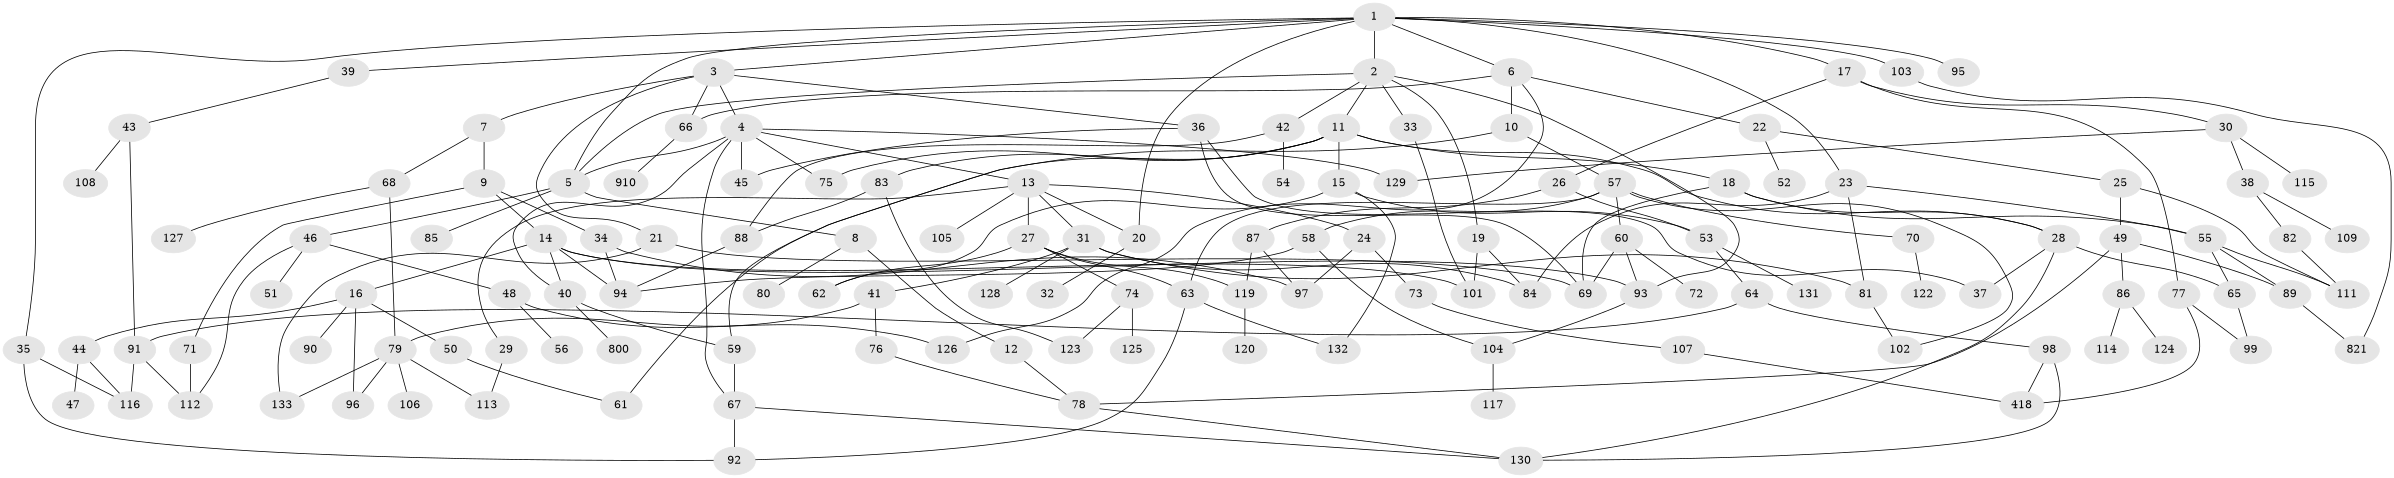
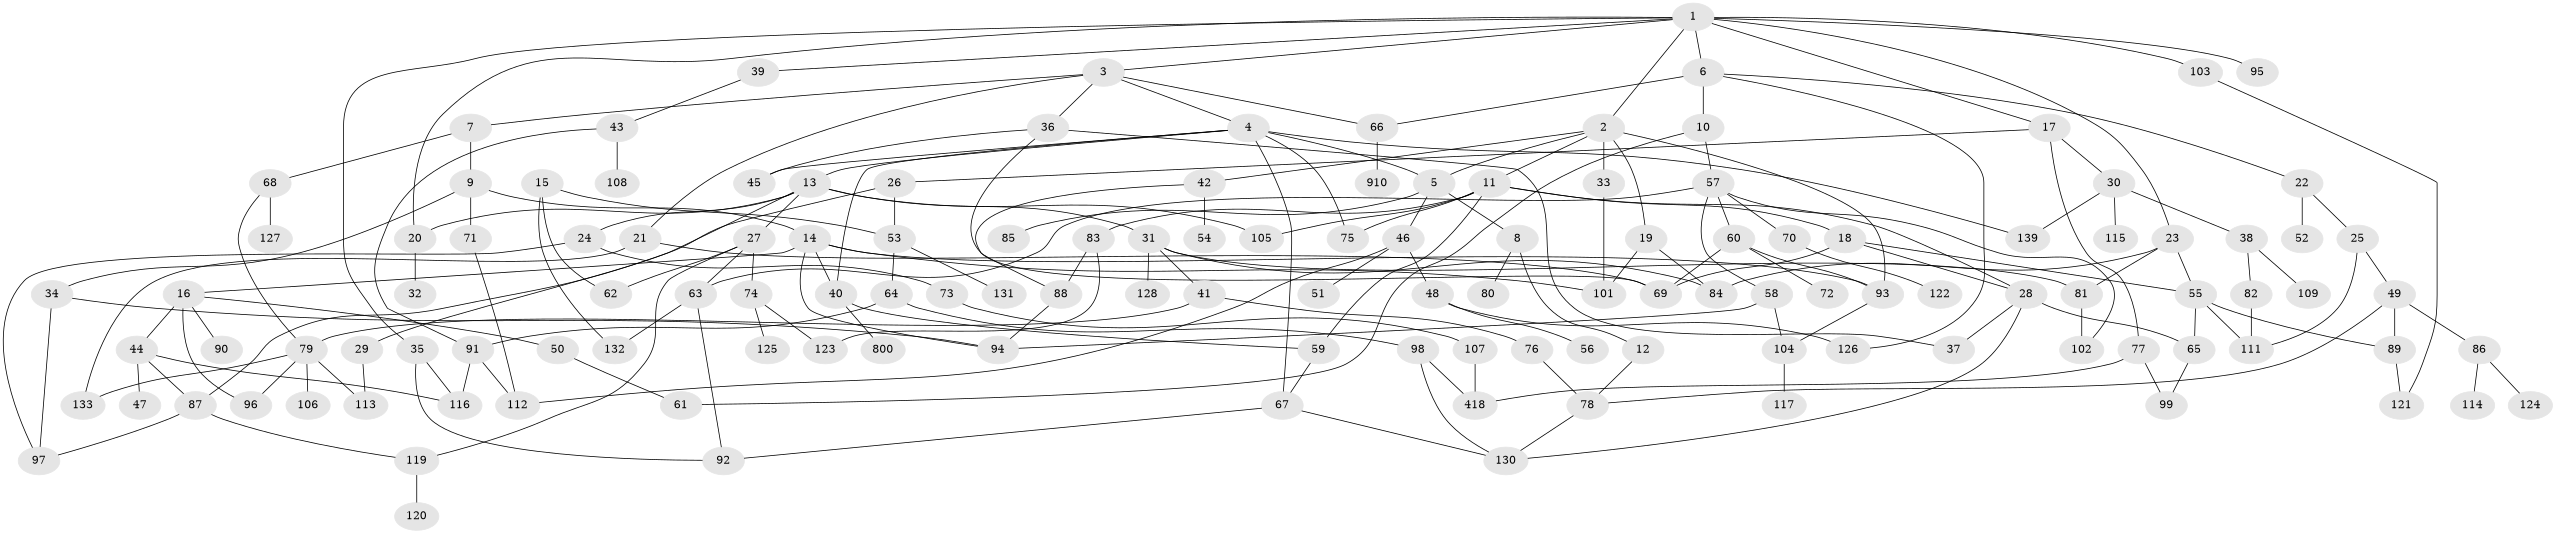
(938, 34) -> none
(1339, 156) -> (1364, 218)
(1396, 183) -> (2028, 239)
(2357, 350) -> (2402, 405)
none -> (162, 374)
